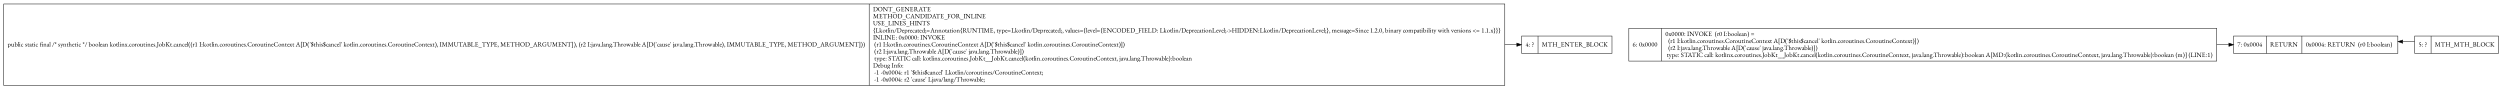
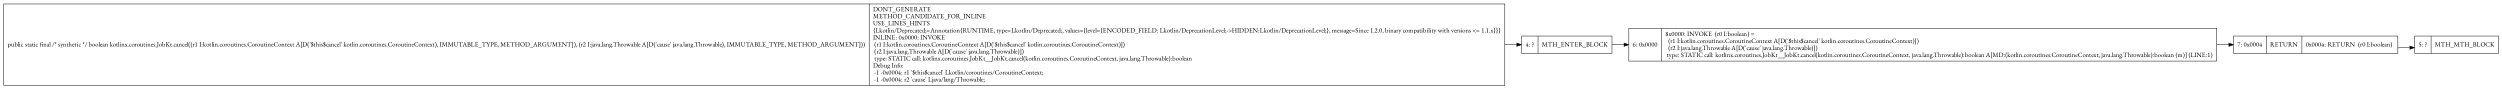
(1711, 34) -> (1711, 34)
(2409, 42) -> (2404, 48)
none -> (1618, 45)
